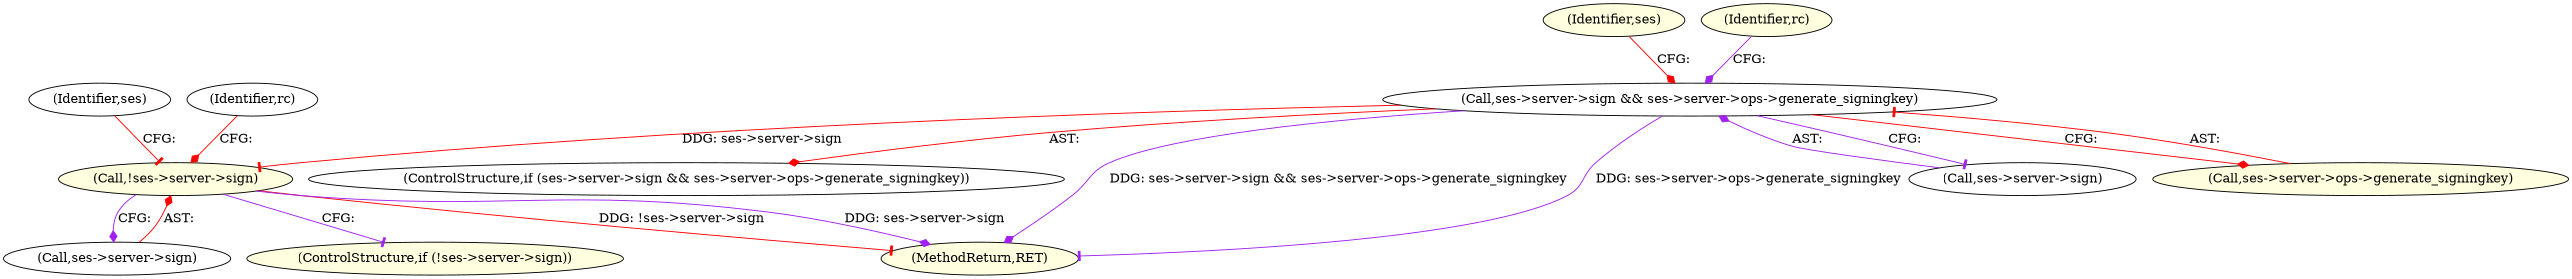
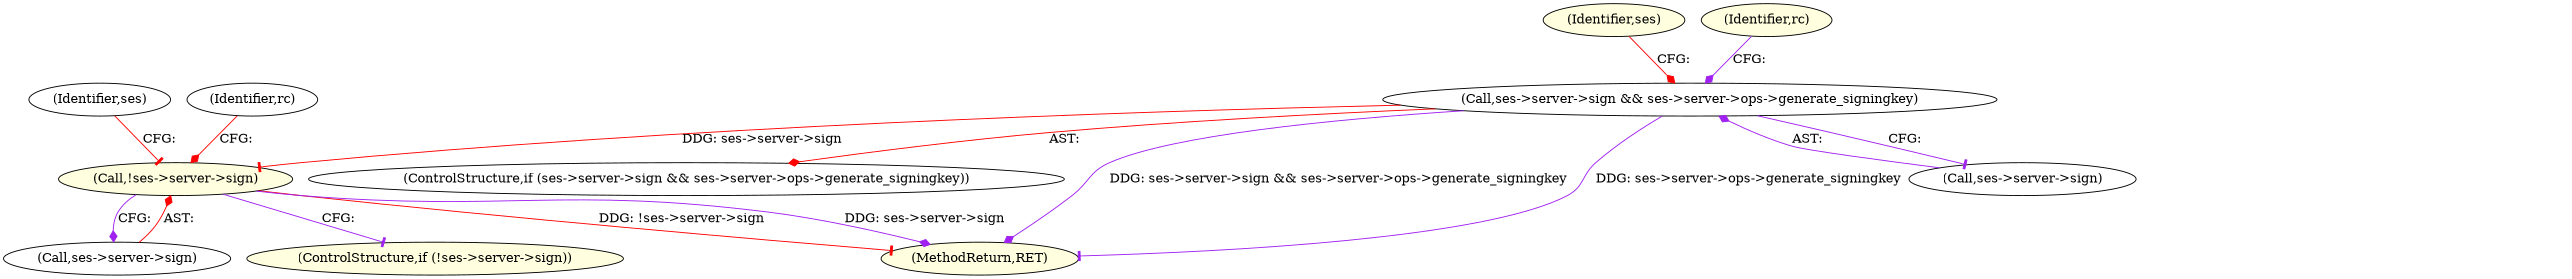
(2361, 179) -> none
